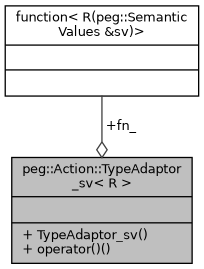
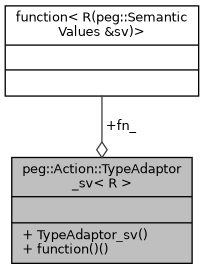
(67, 250) -> (66, 250)
